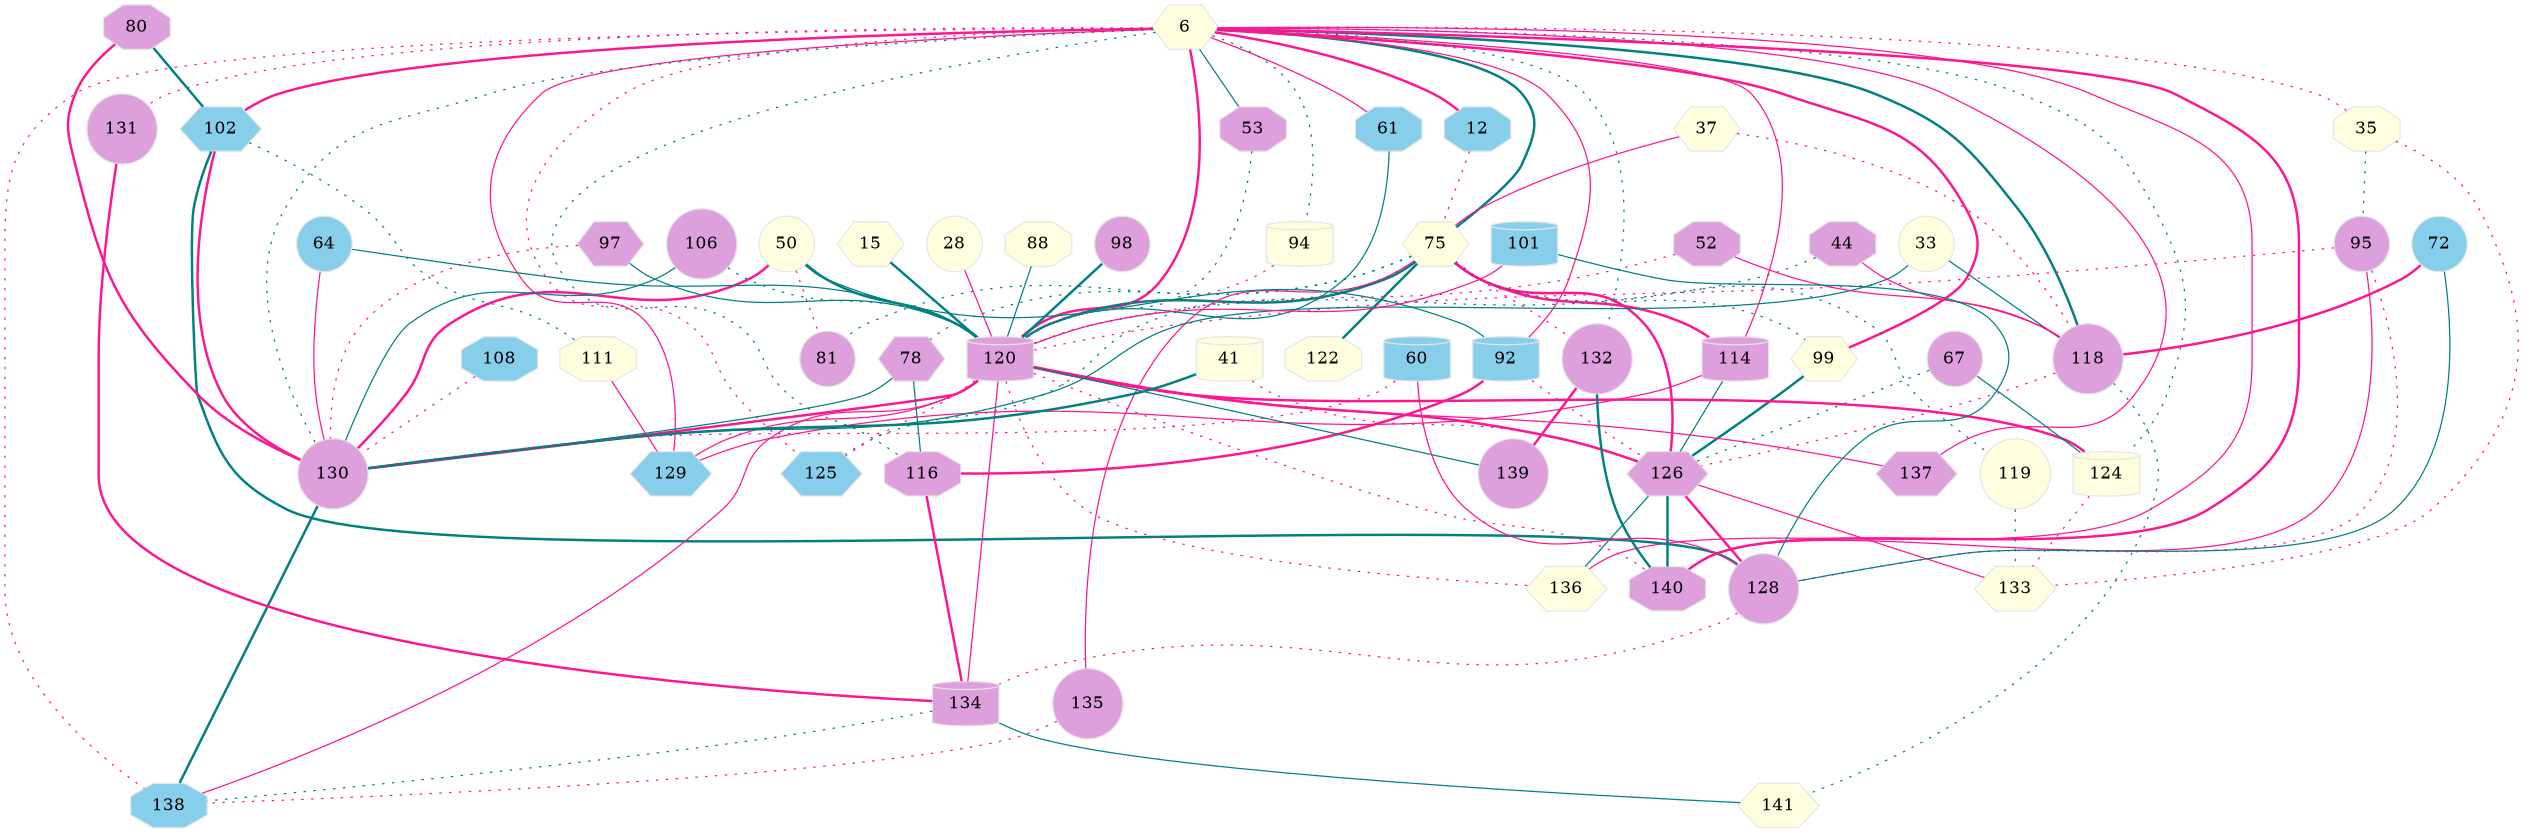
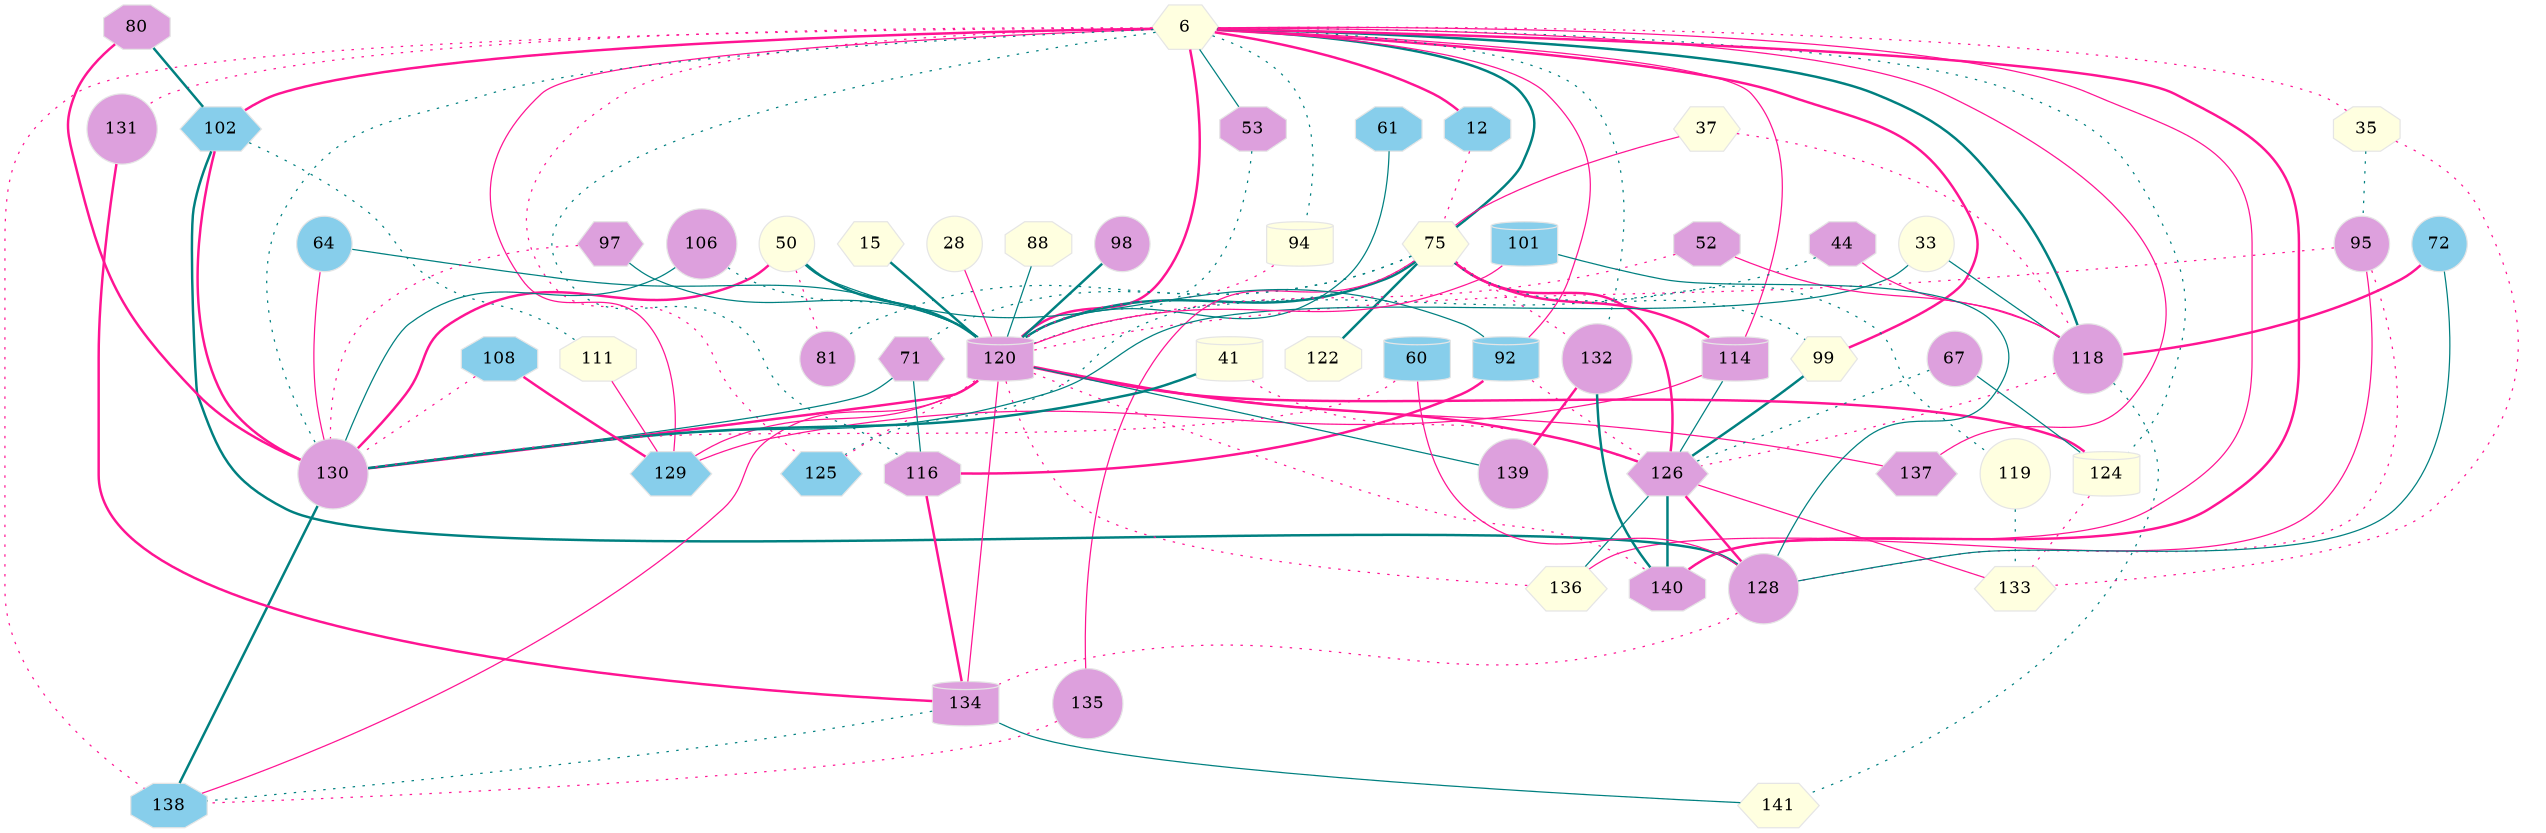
(1291, 71) -> none
(911, 359) -> (911, 359)
none -> (584, 417)
